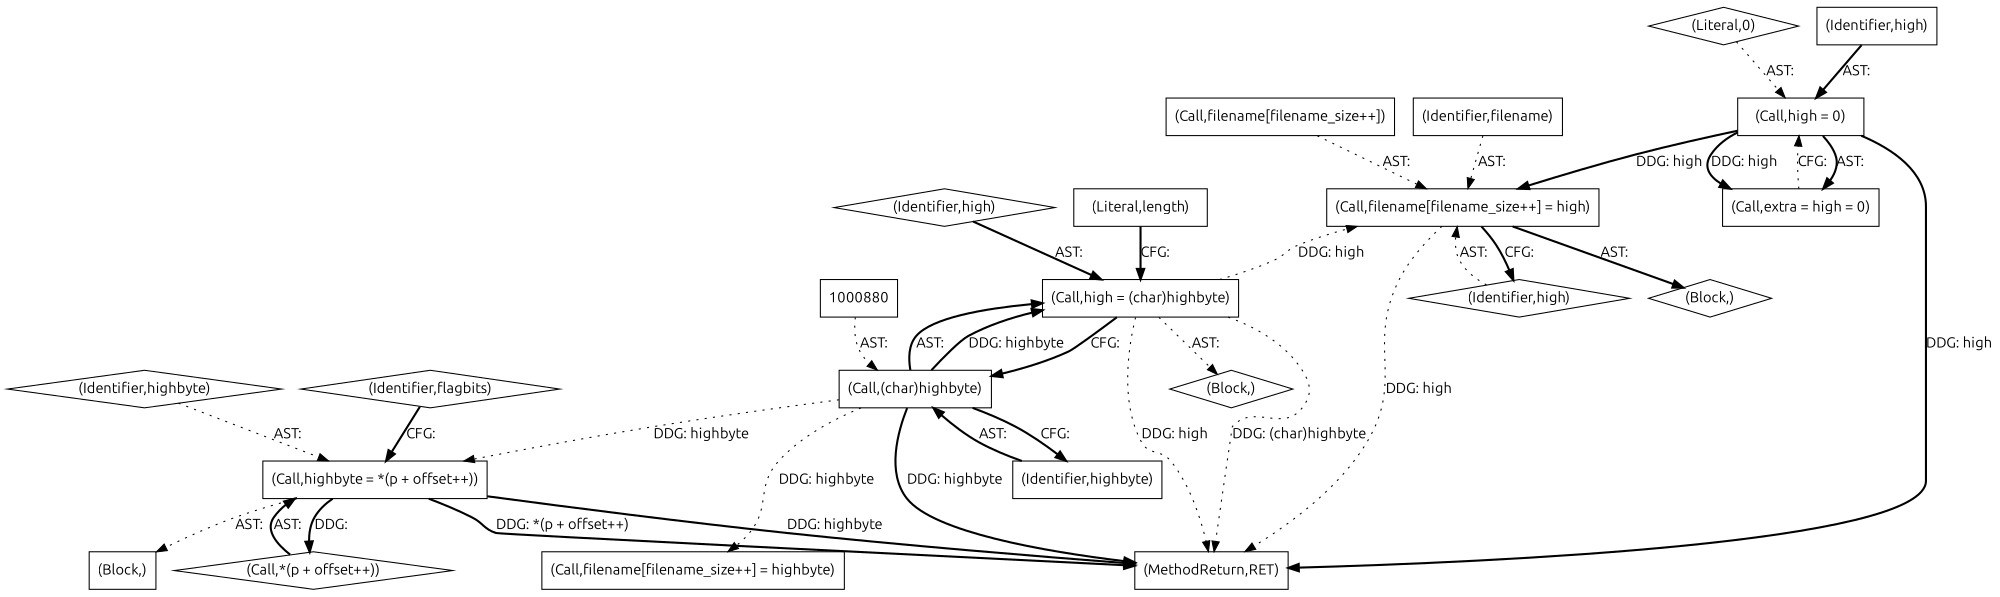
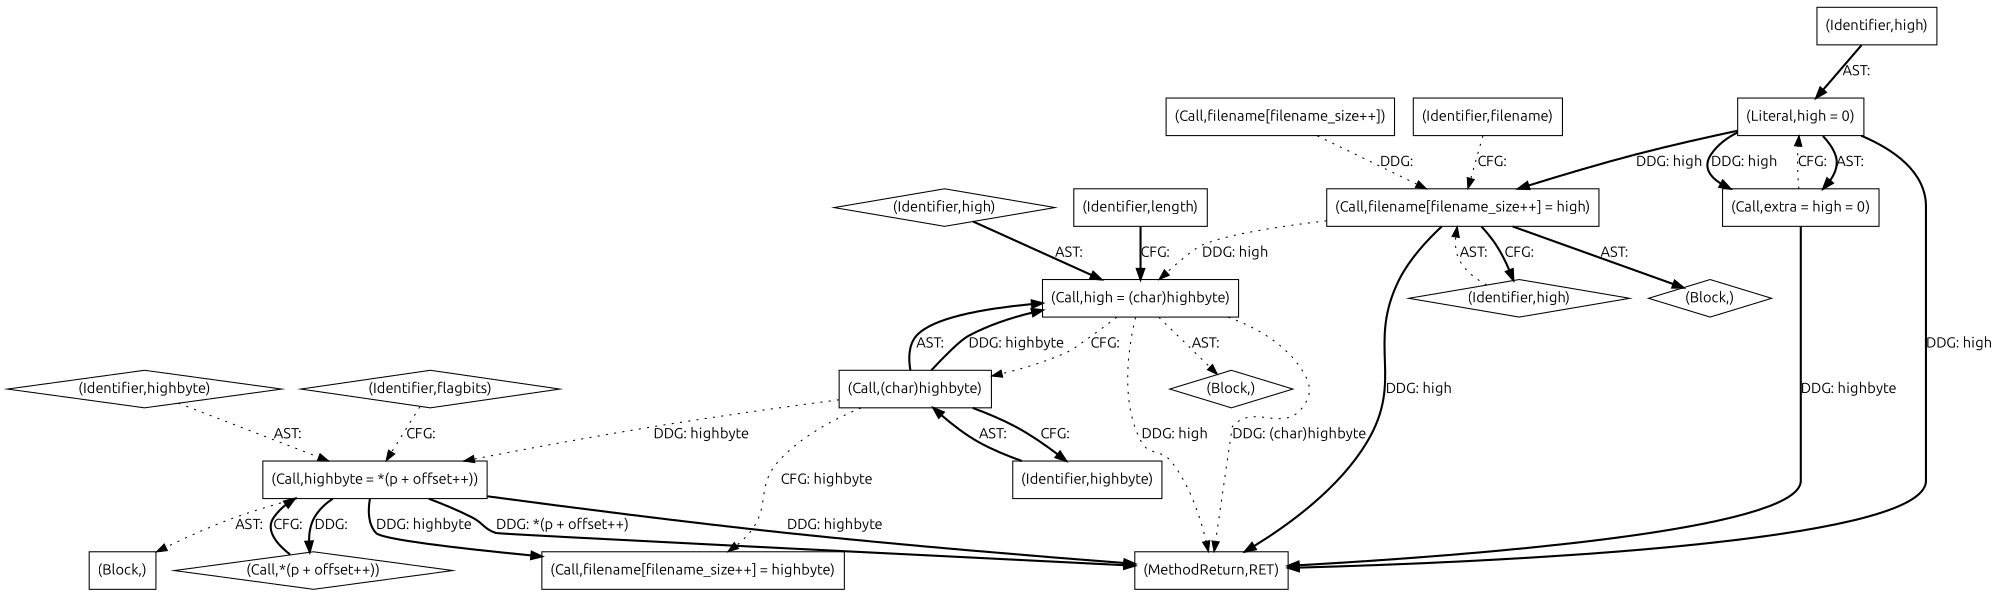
(1724, 26) -> none
(1801, 117) -> (1801, 117)
(1399, 162) -> (1399, 162)
(1494, 162) -> (1494, 162)
(1141, 208) -> (1141, 208)
(1283, 255) -> (1242, 234)
(859, 298) -> none
(1064, 354) -> (1064, 354)
(1382, 404) -> (1382, 404)
(406, 429) -> (406, 429)
(827, 480) -> (827, 480)
(290, 525) -> (290, 525)
(965, 530) -> (1682, 528)
none -> (435, 545)
